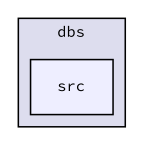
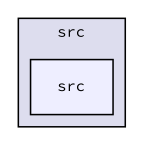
(72, 33) -> (72, 33)
